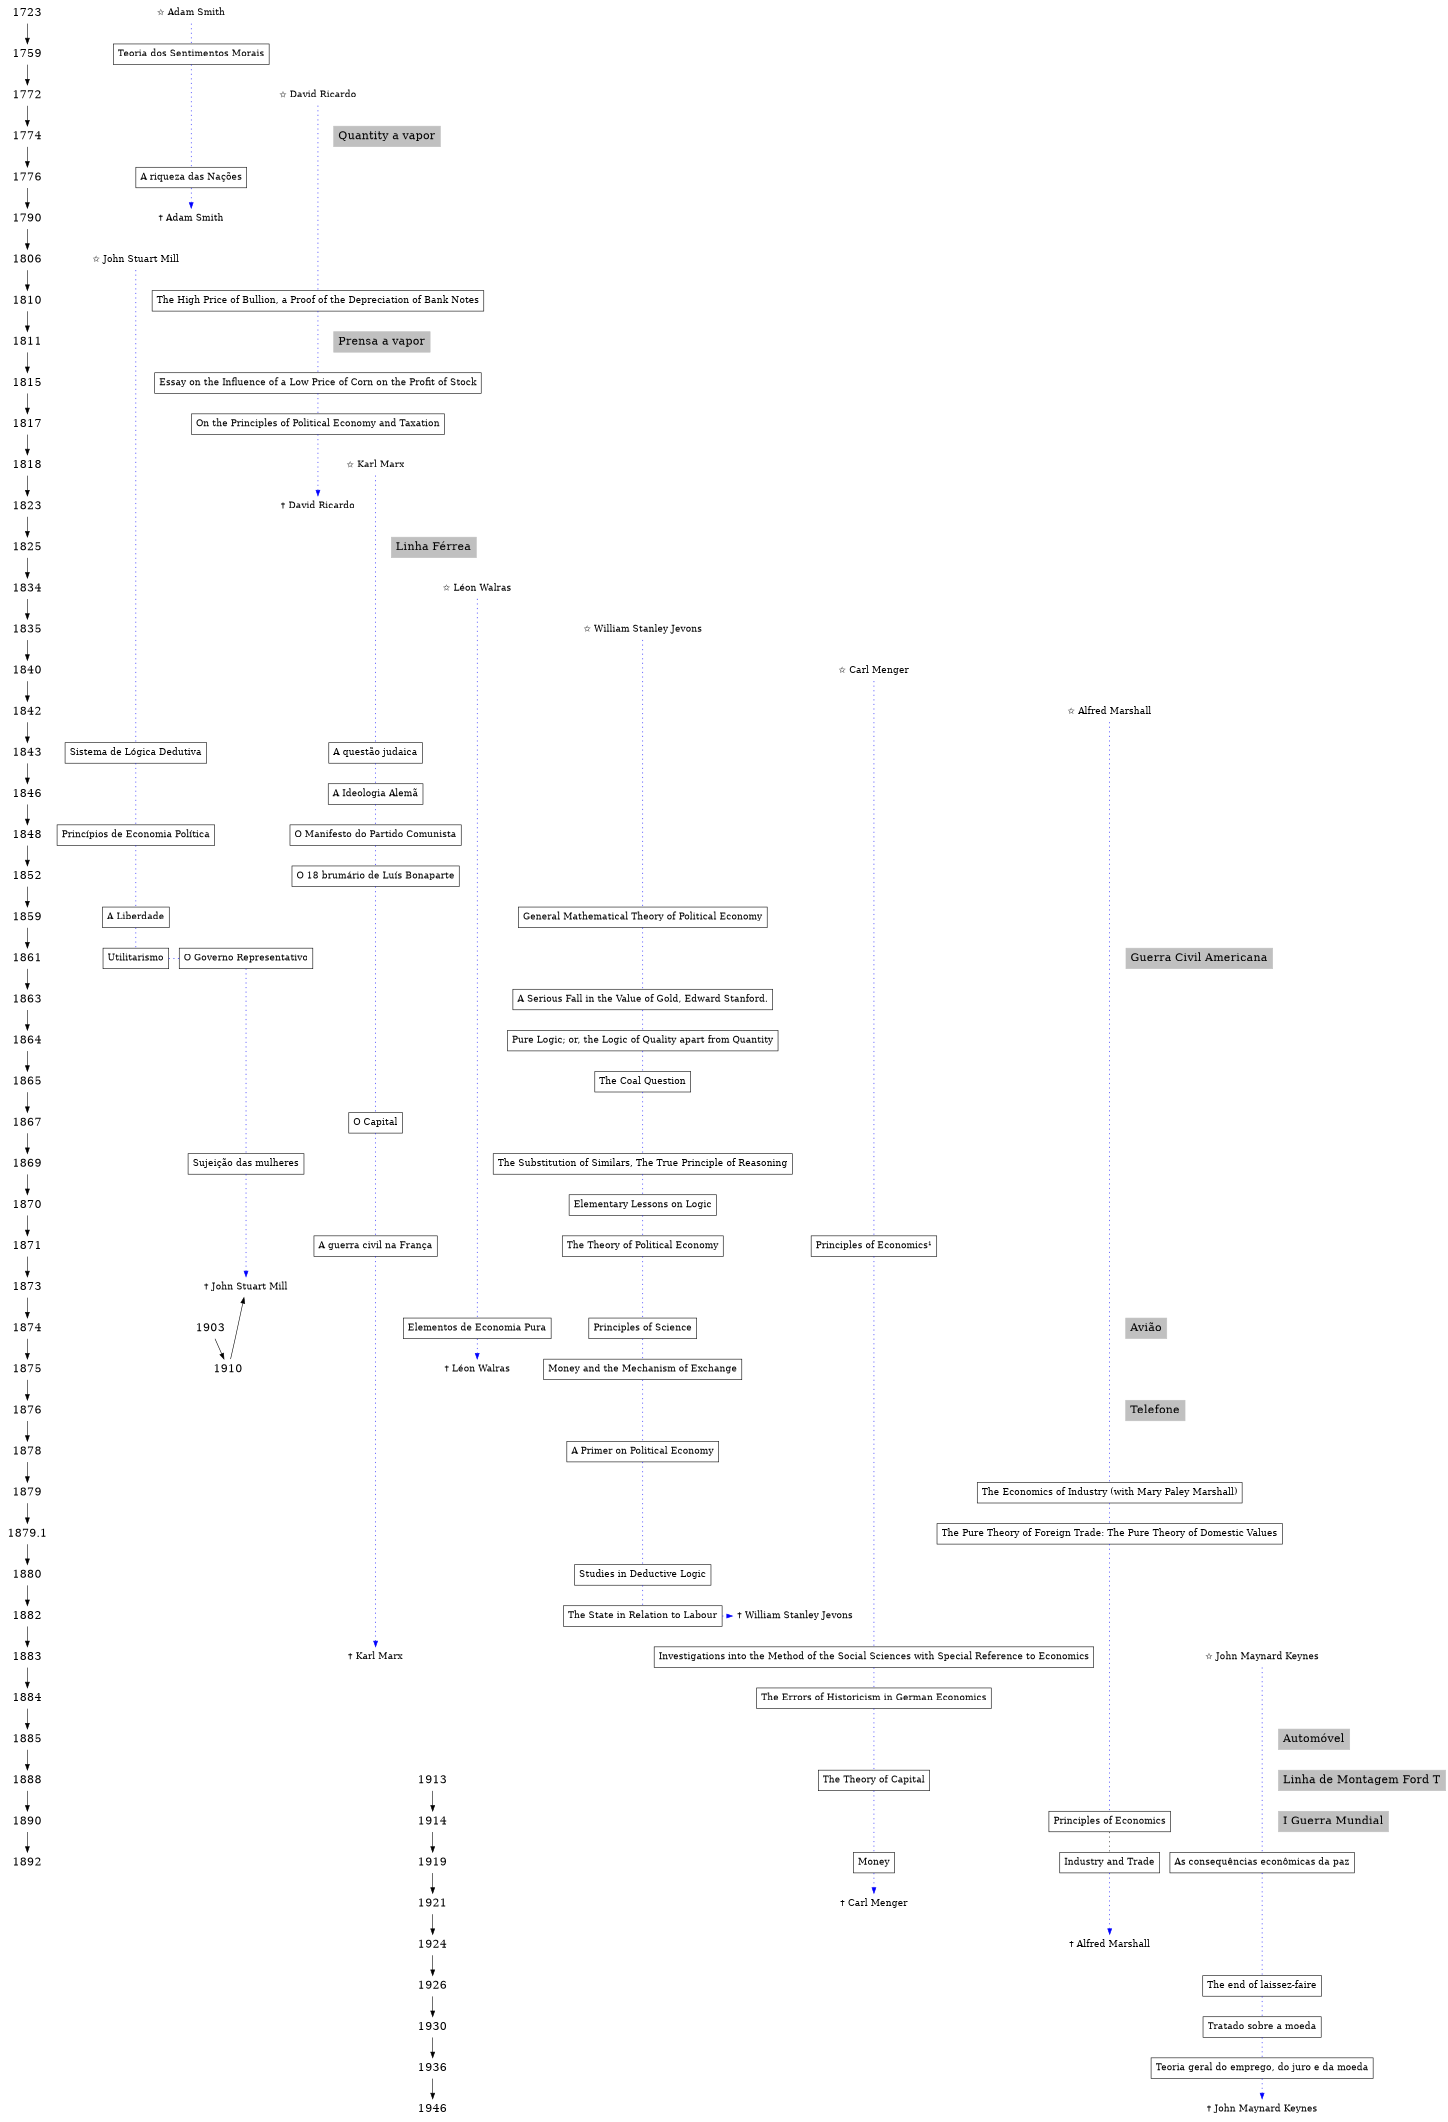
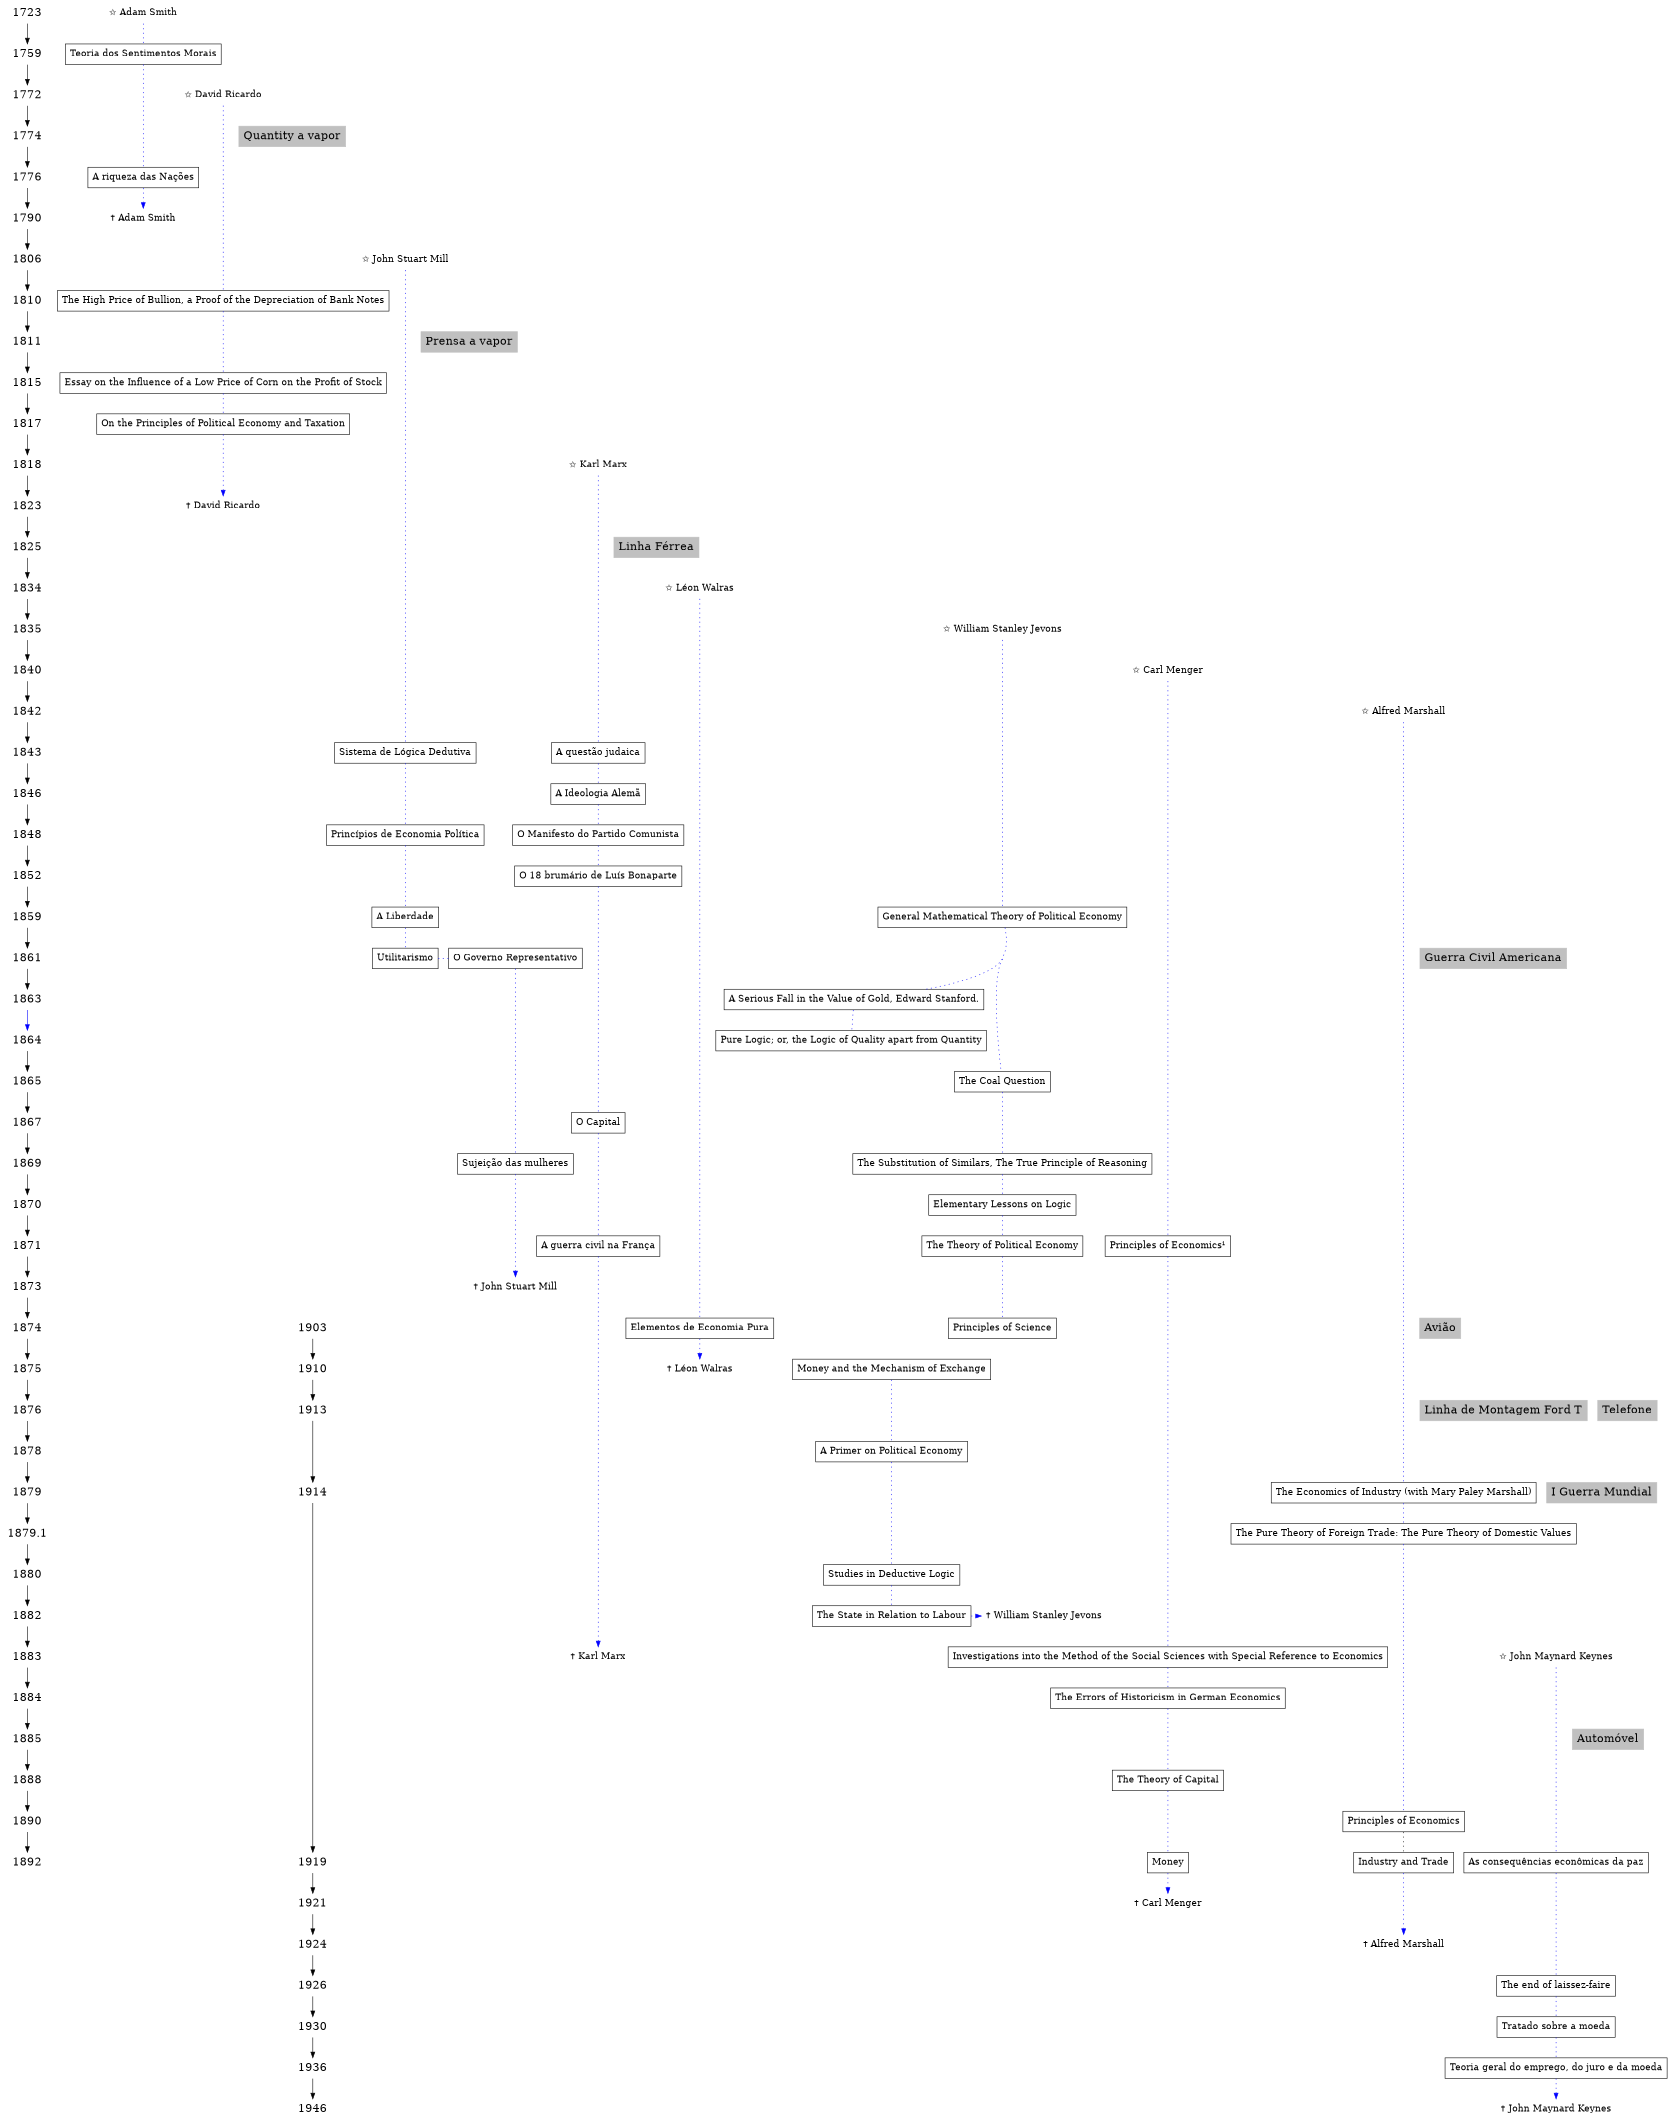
(27, 1017) -> (27, 1017)
(643, 1061) -> (997, 1015)
(237, 1331) -> (313, 1387)
(643, 1349) -> none
